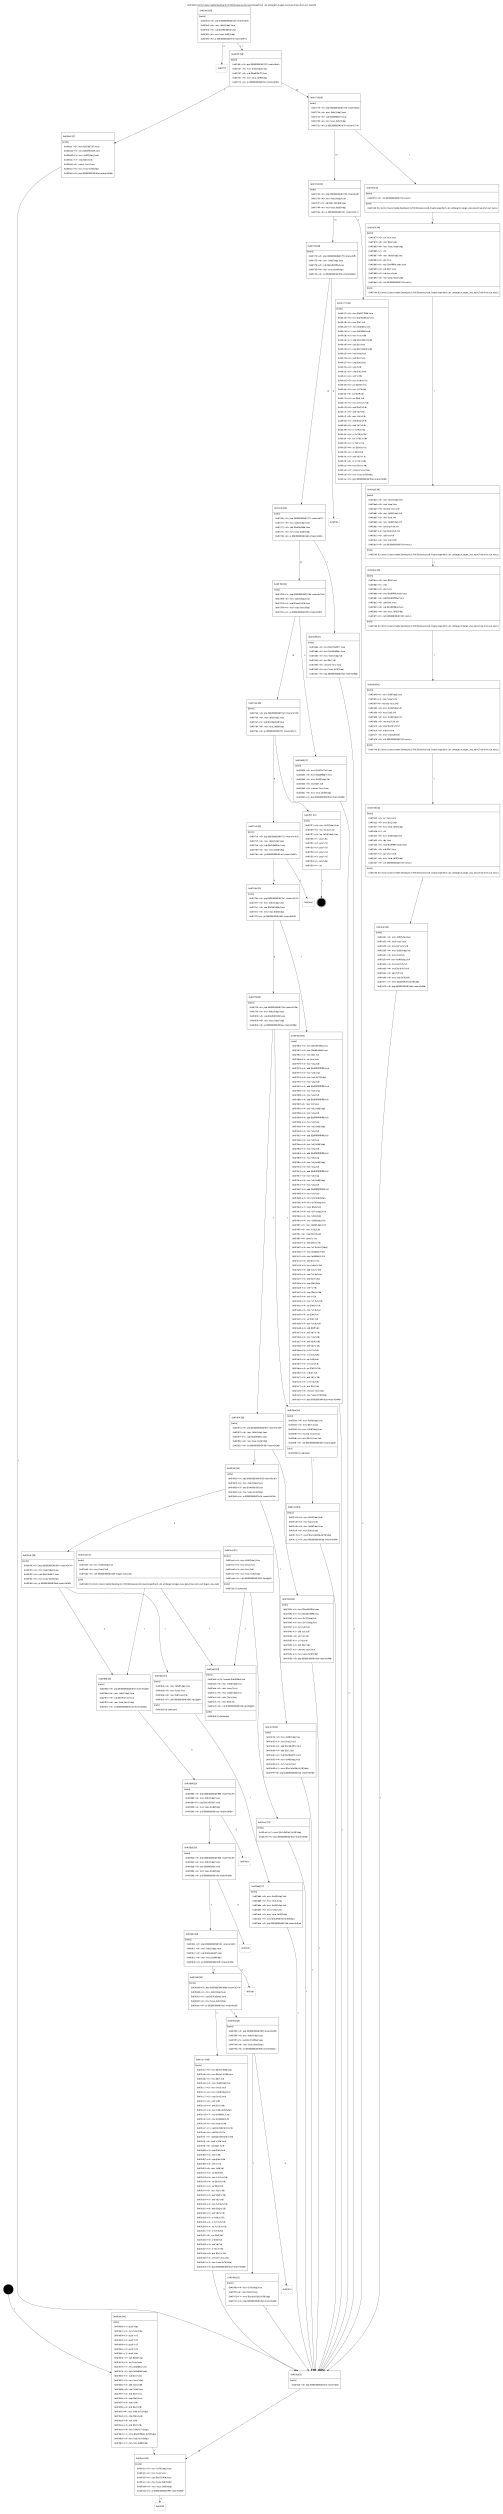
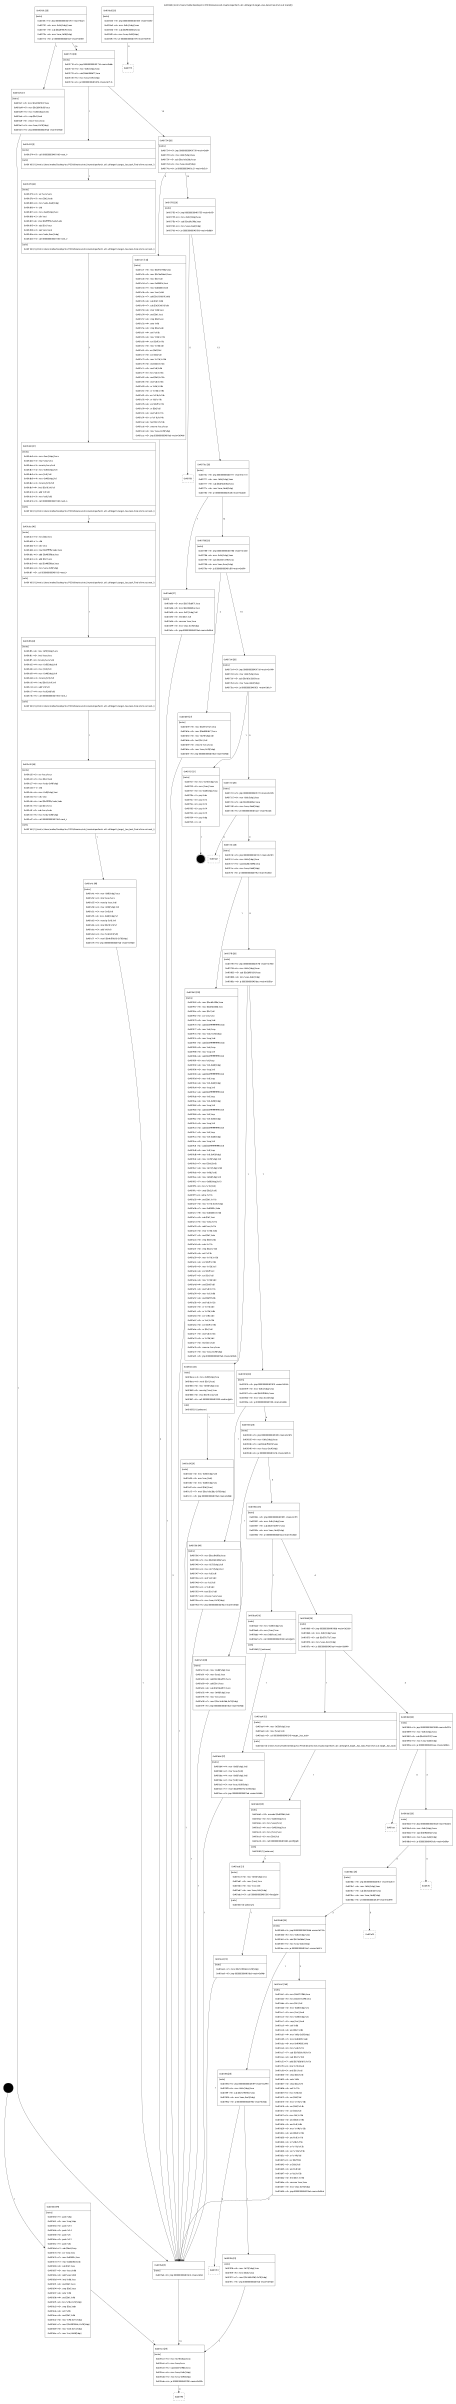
(239, 46) -> none
(240, 1628) -> (264, 1858)
(136, 1631) -> (325, 1681)
(285, 2337) -> (231, 2322)
